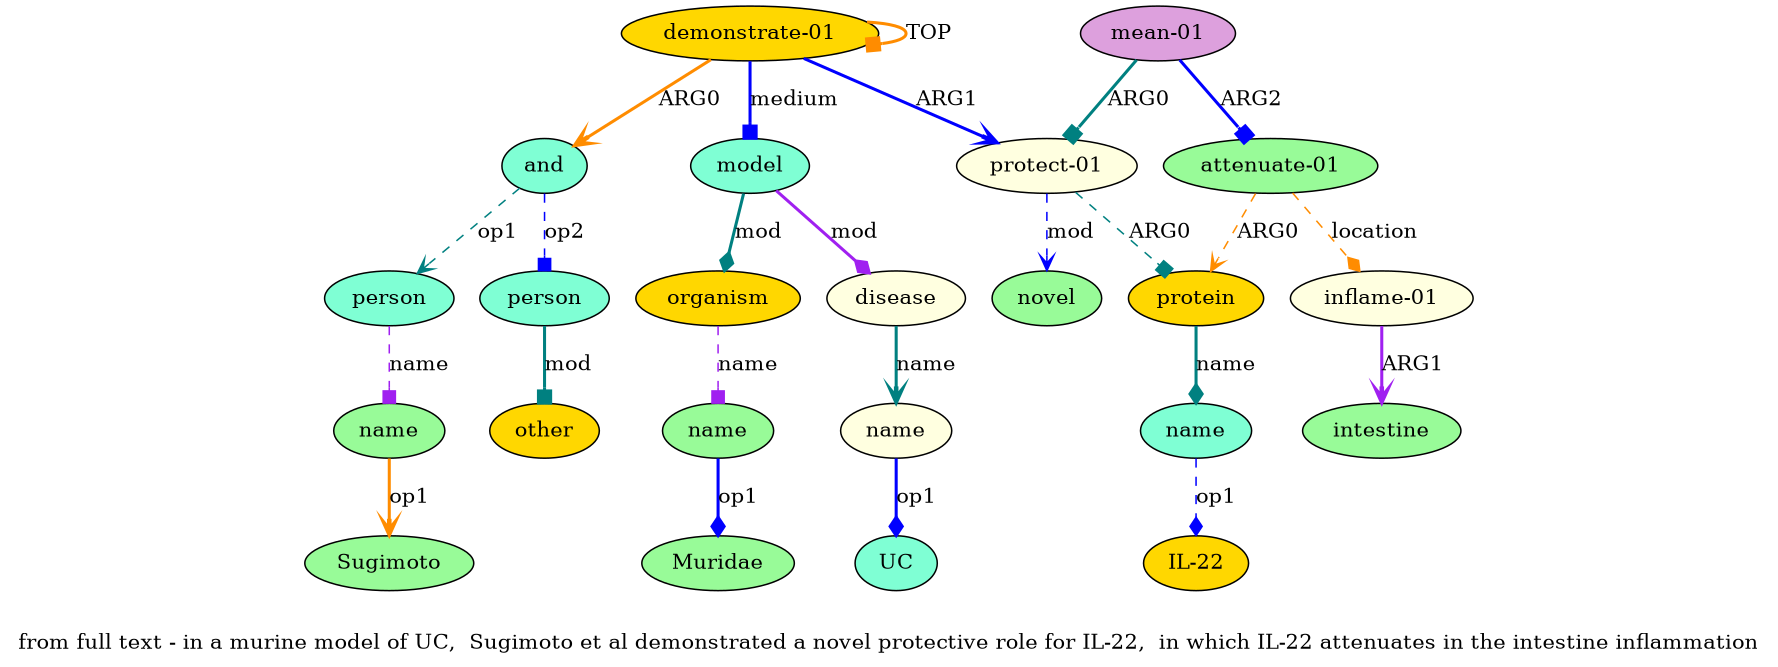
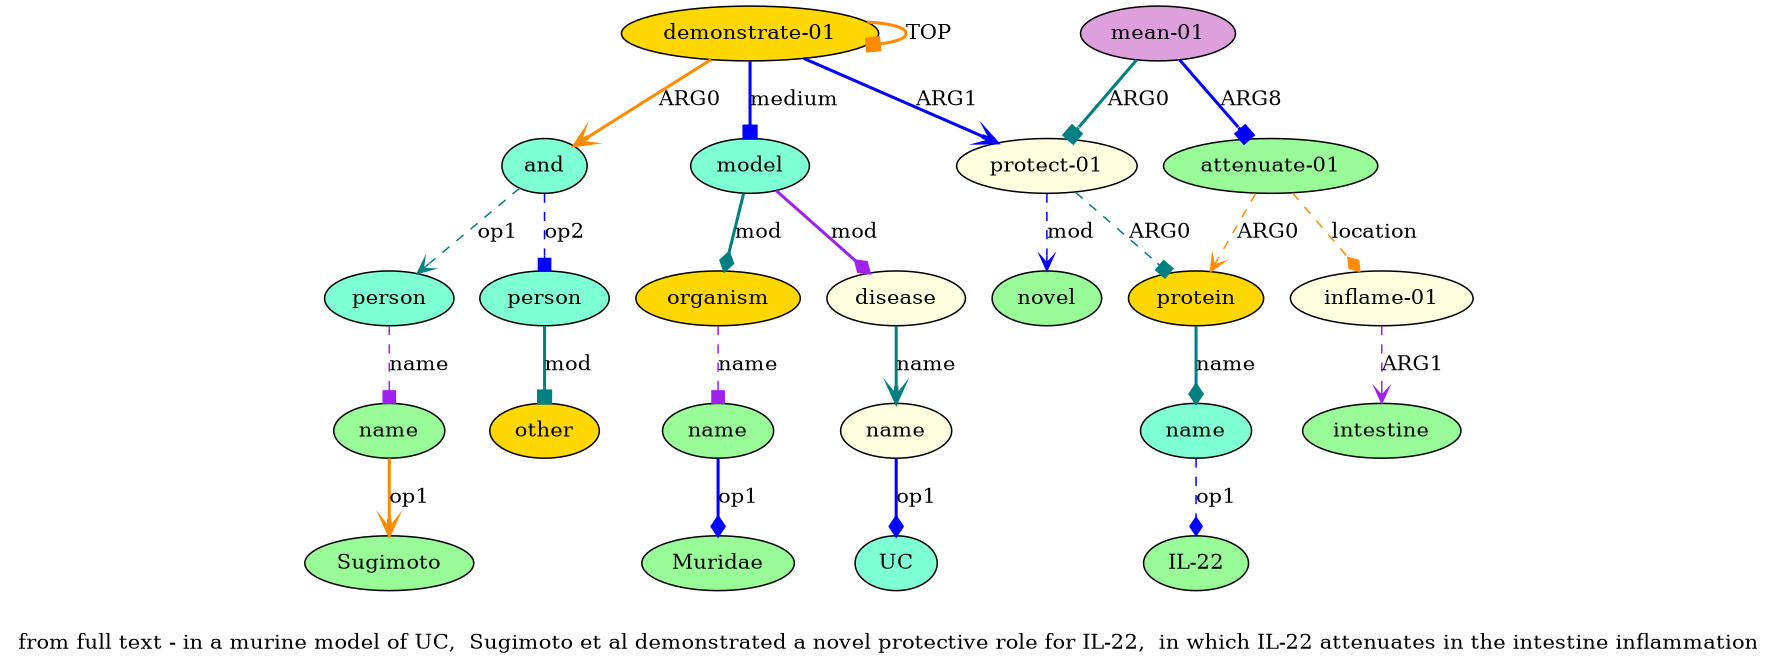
(1252, 100) -> (1252, 100)
(1382, 357) -> (1382, 357)
(1196, 563) -> (1196, 563)
